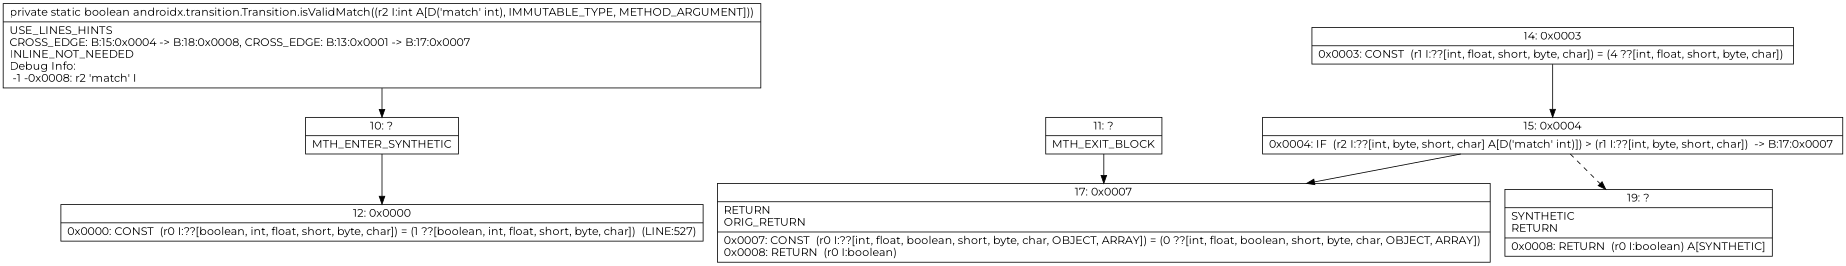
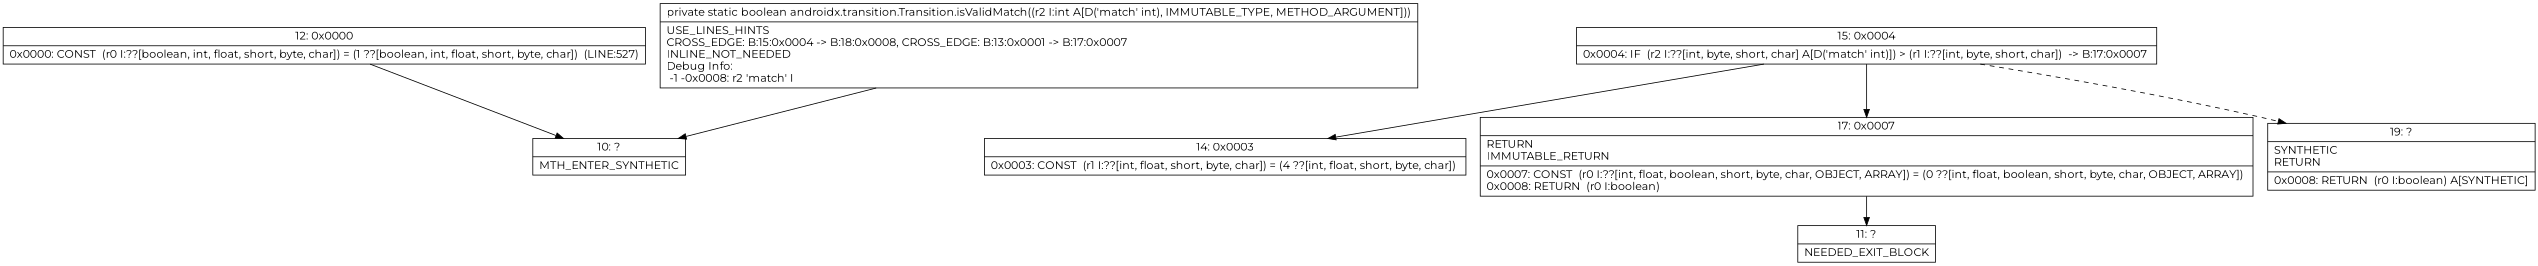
(1553, 87) -> (1550, 101)
(1104, 144) -> (1867, 253)
(1104, 165) -> (1867, 207)
(382, 175) -> (463, 100)
(765, 222) -> (1548, 156)
